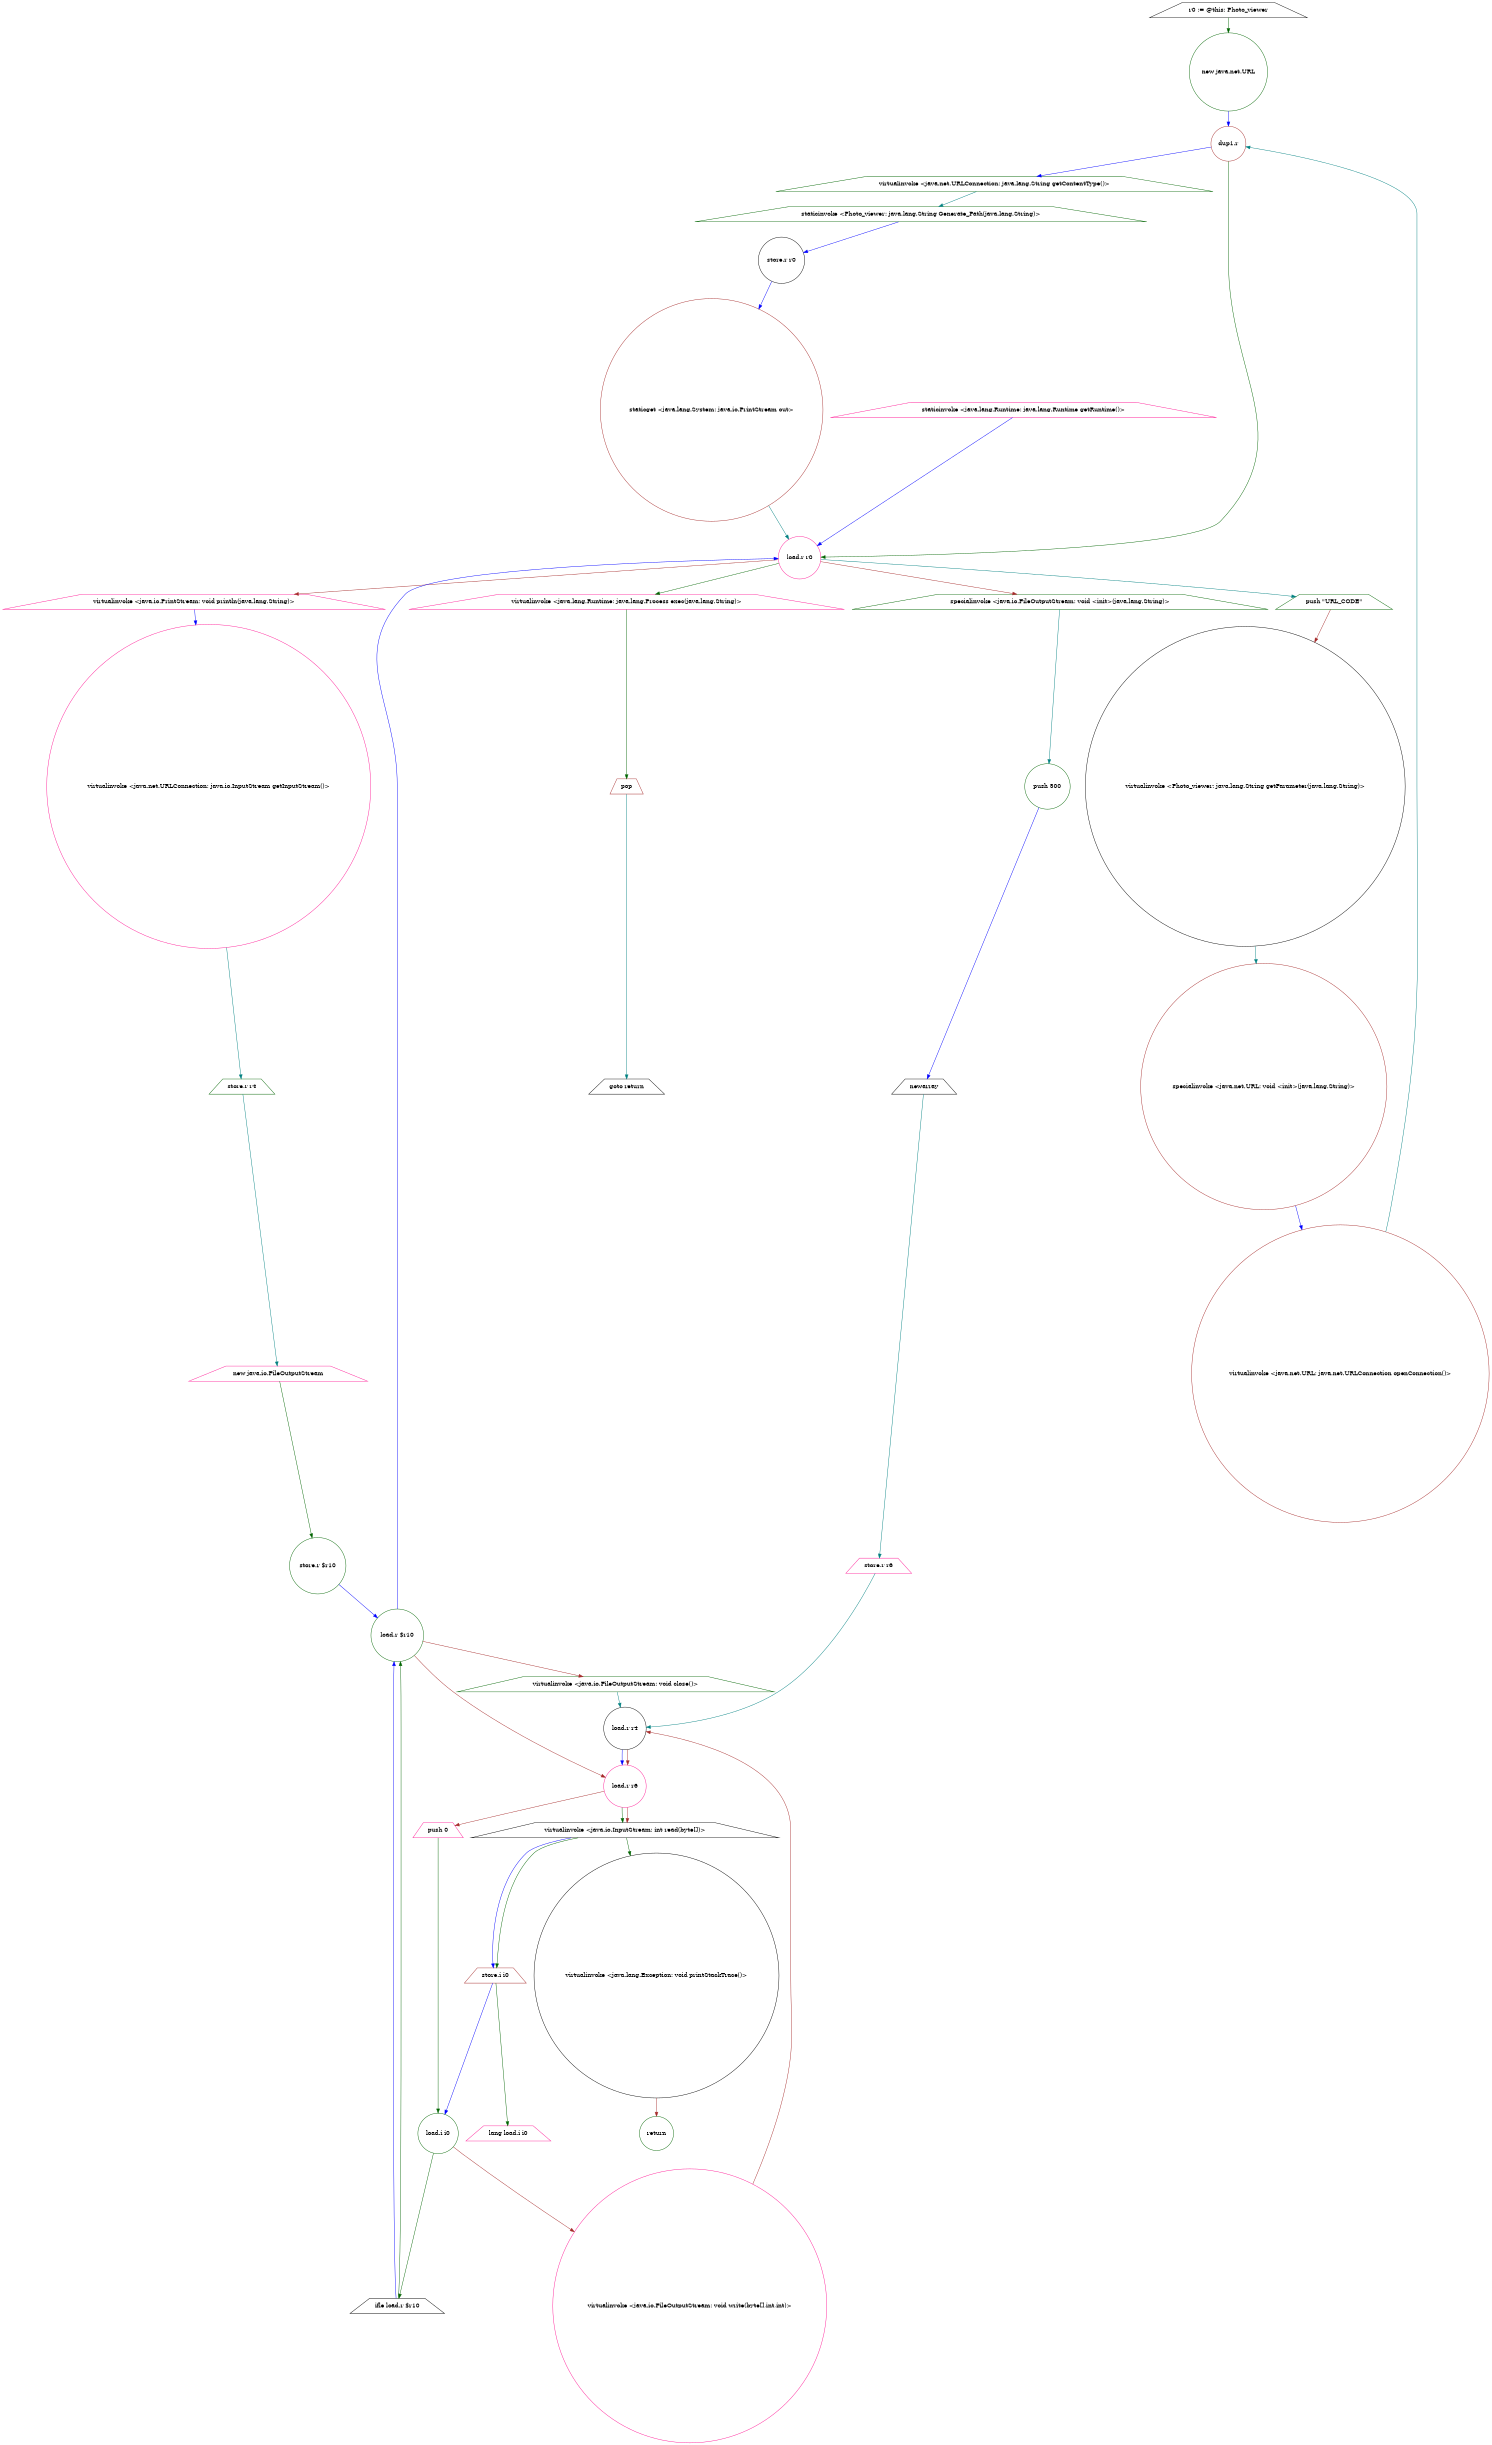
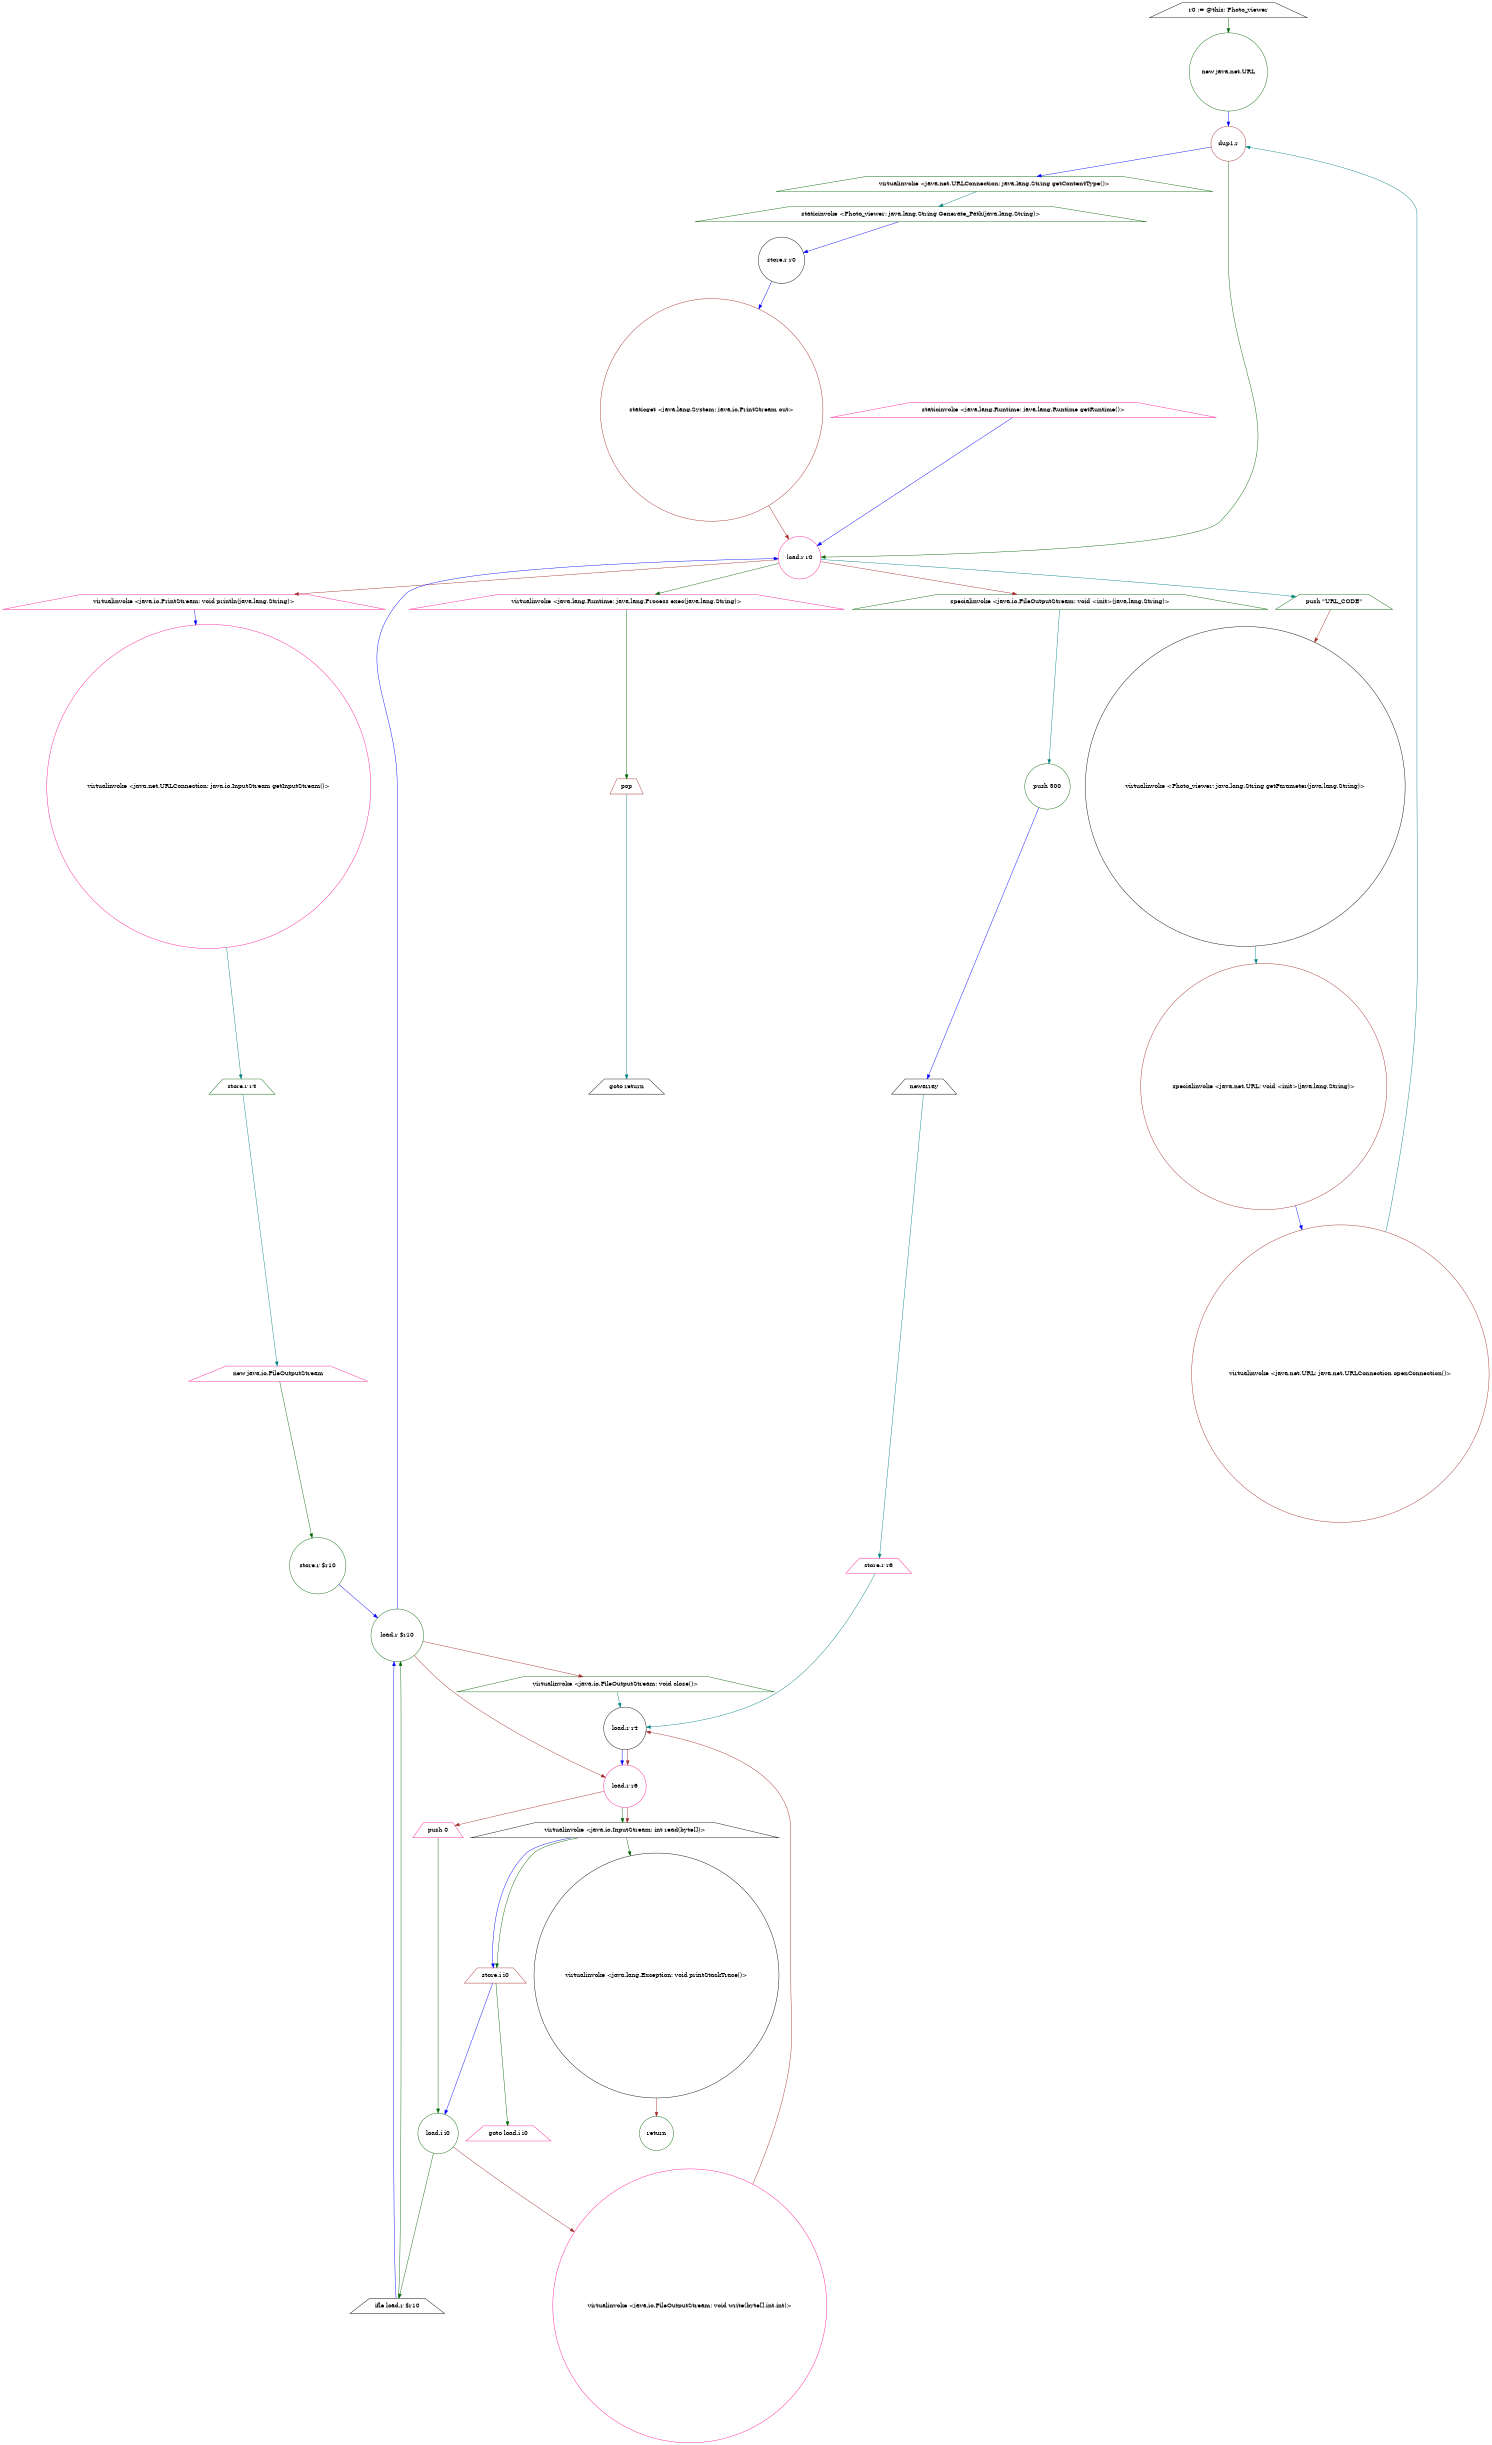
(778, 521) -> (778, 521)
(508, 2133) -> (508, 2133)
